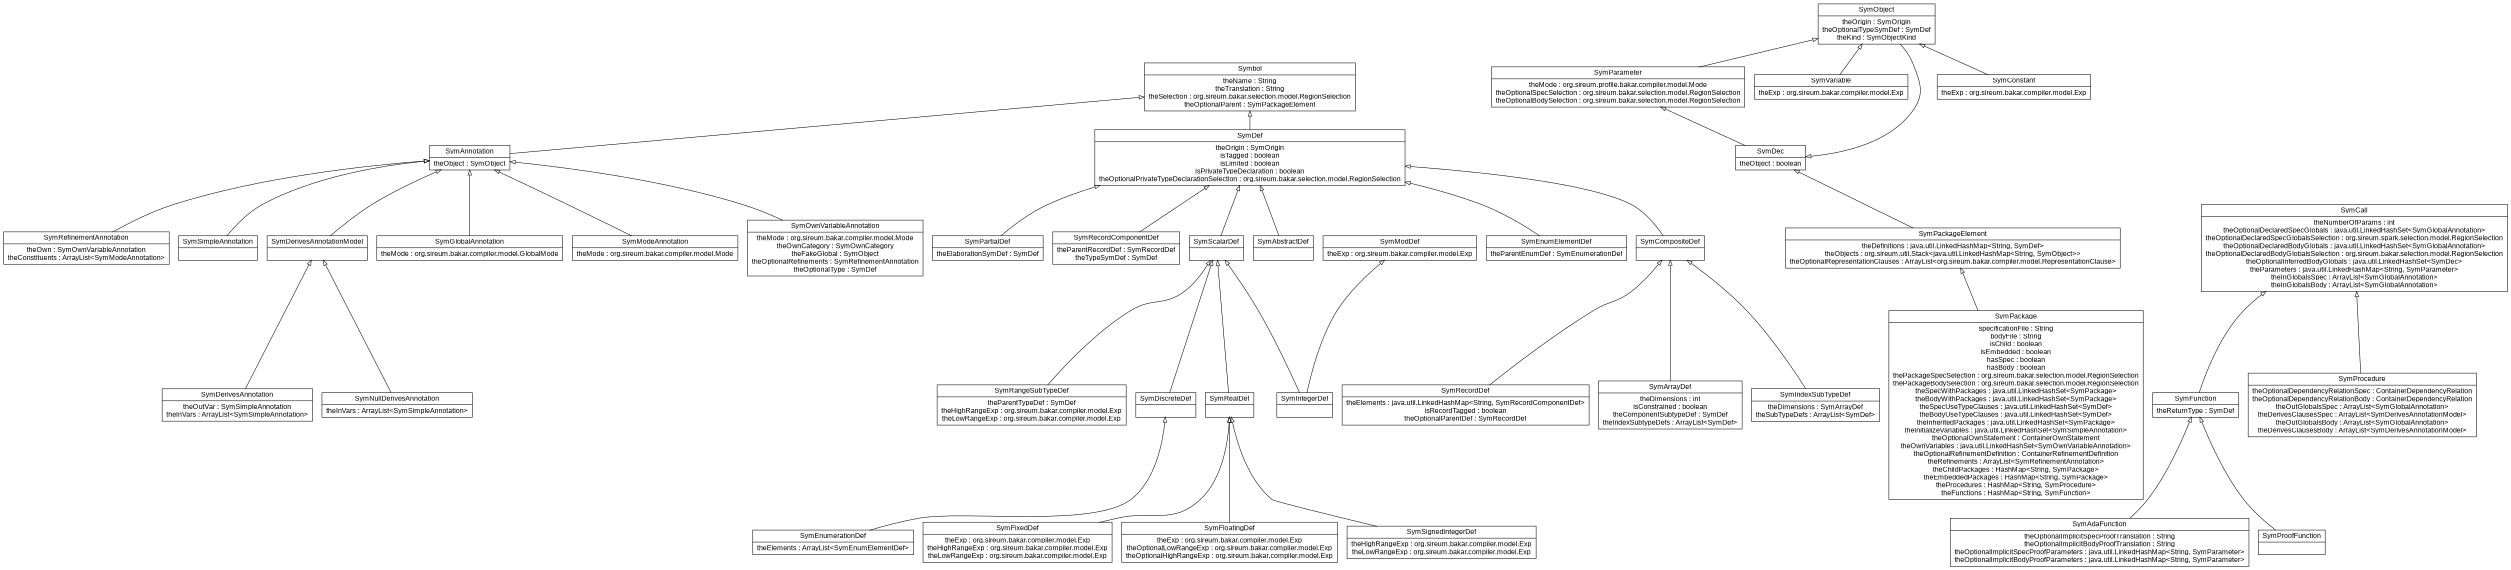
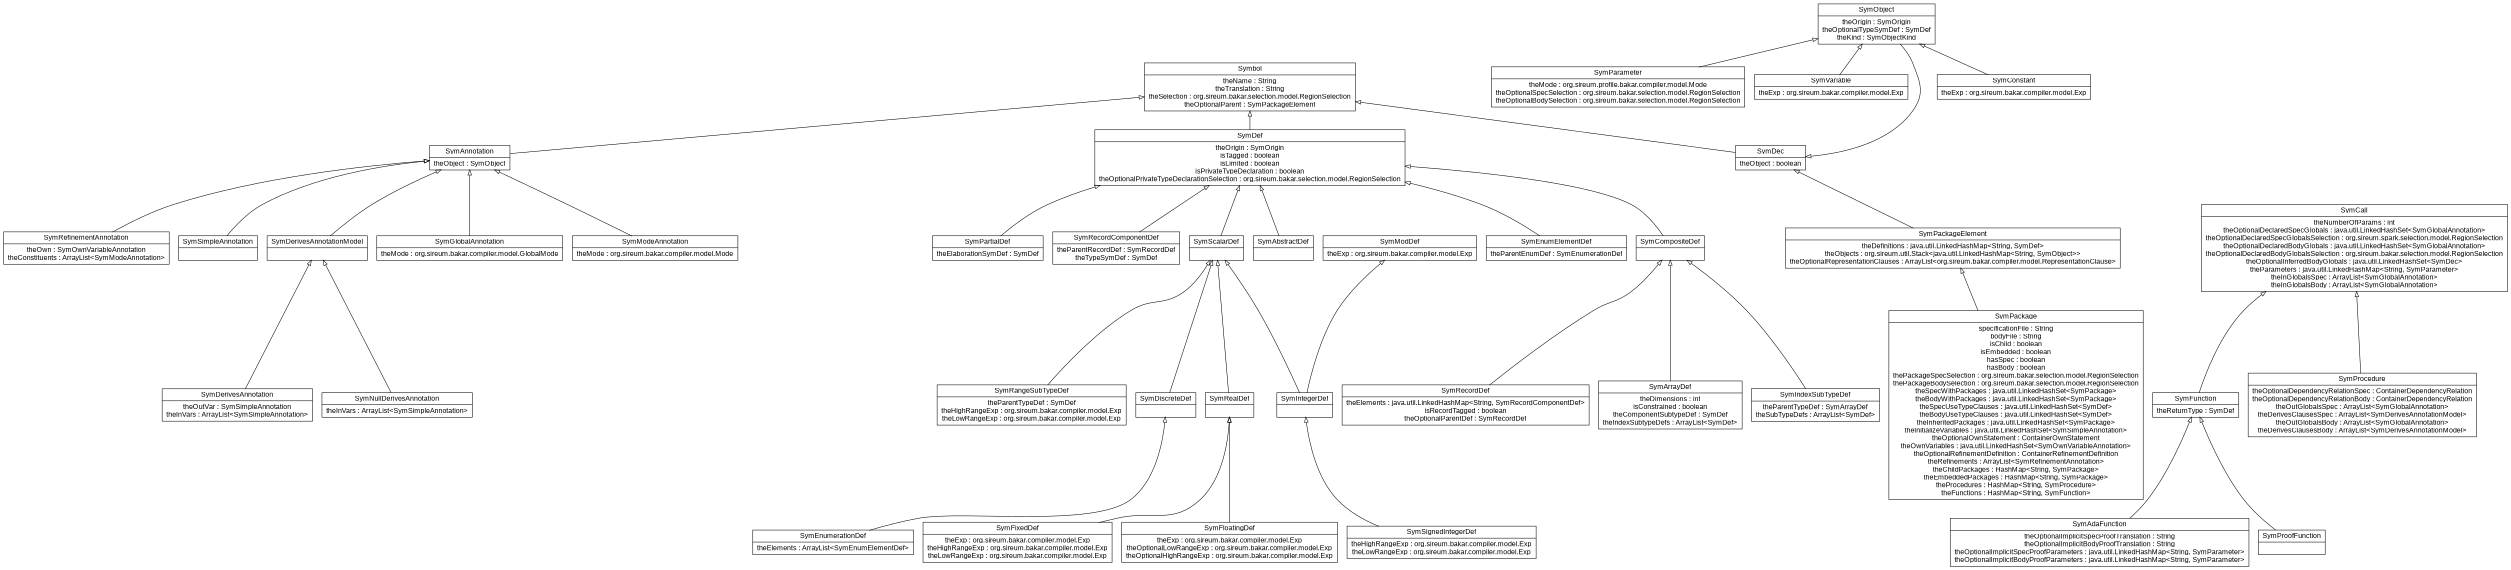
(1705, 127) -> (1548, 127)
(835, 248) -> none
(1816, 407) -> (1816, 407)
(1281, 503) -> (1327, 486)
